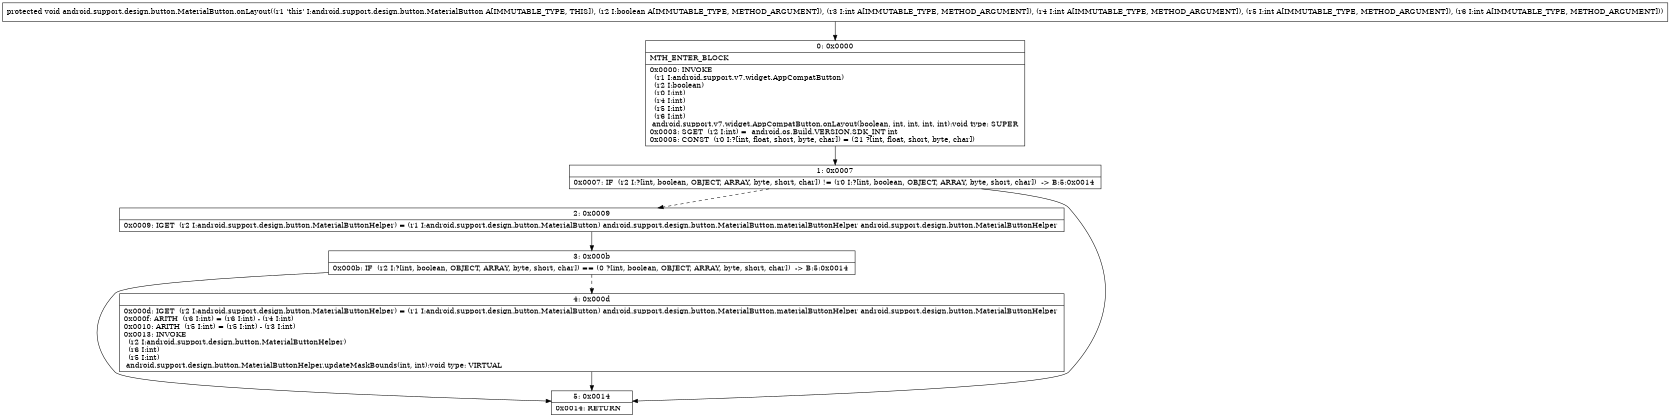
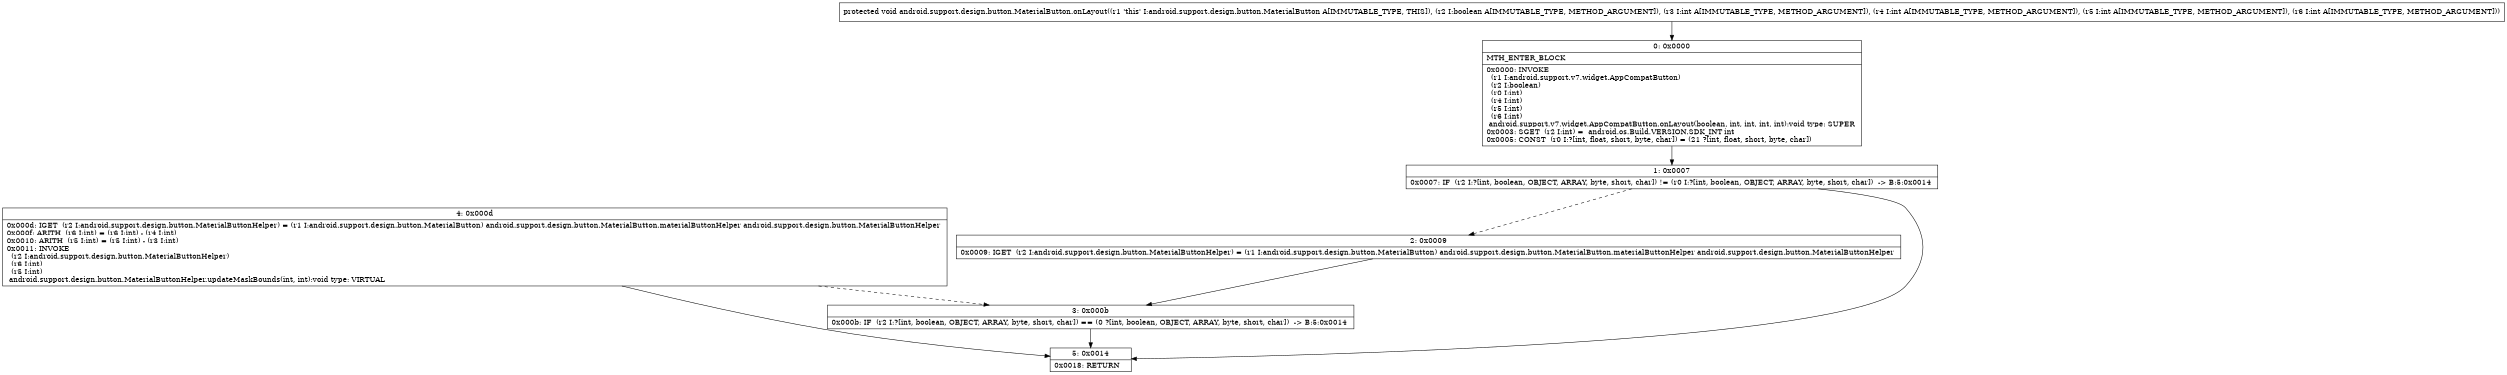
(592, 281) -> (901, 295)
(158, 335) -> (41, 249)
(592, 408) -> (1091, 366)
